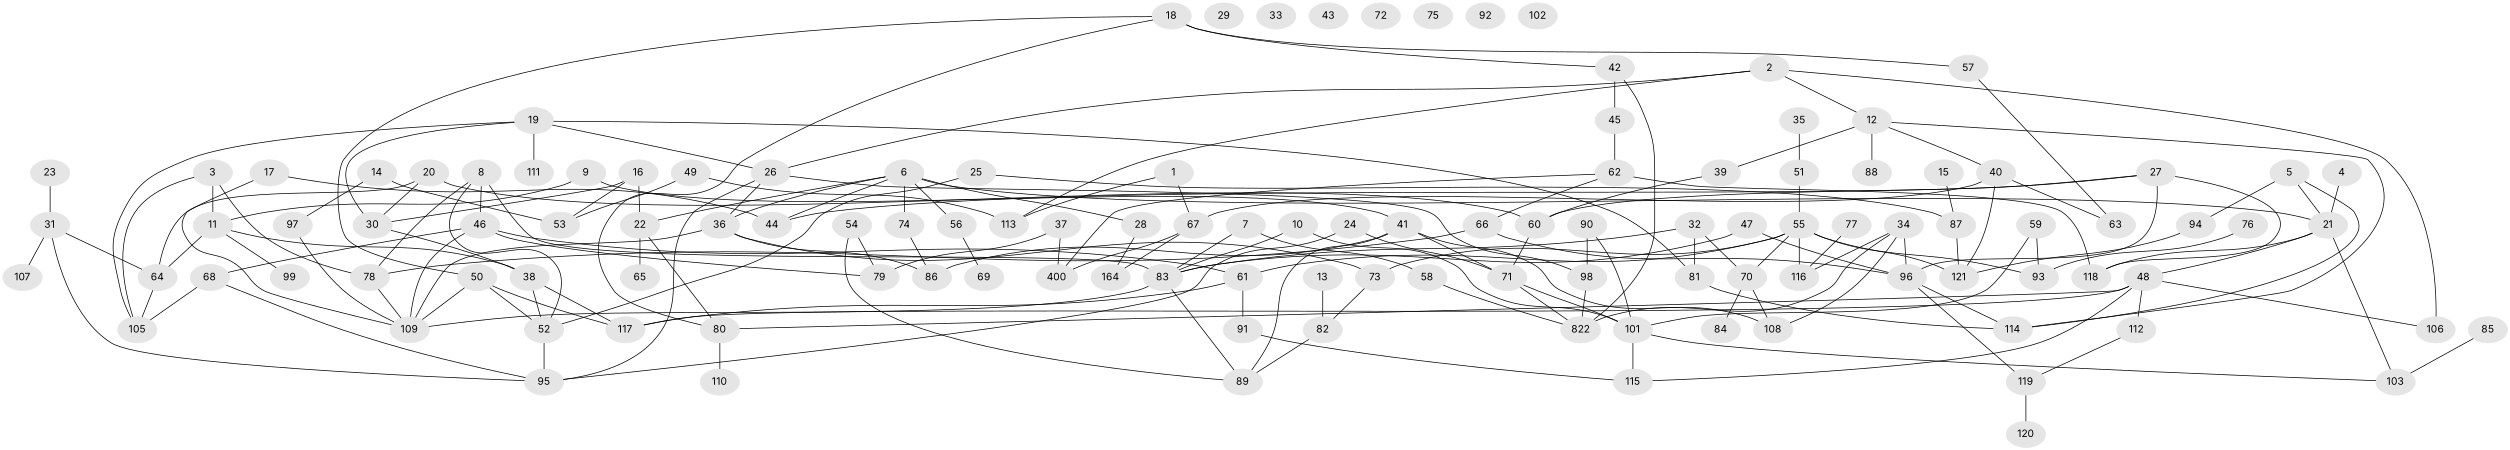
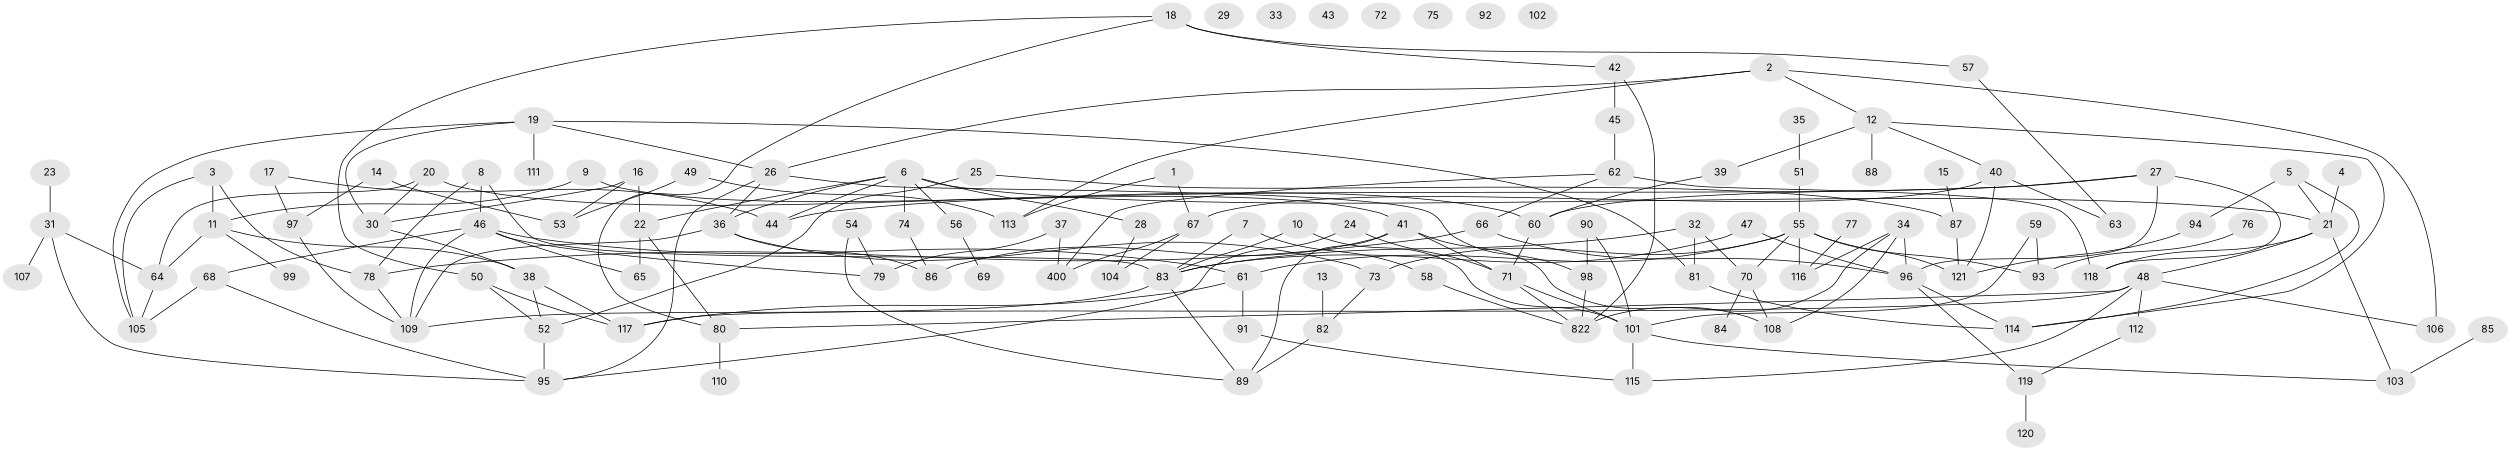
(536, 251) -> none
none -> (552, 252)
(234, 263) -> (281, 199)
(1111, 277) -> (1111, 277)
(443, 304) -> none
